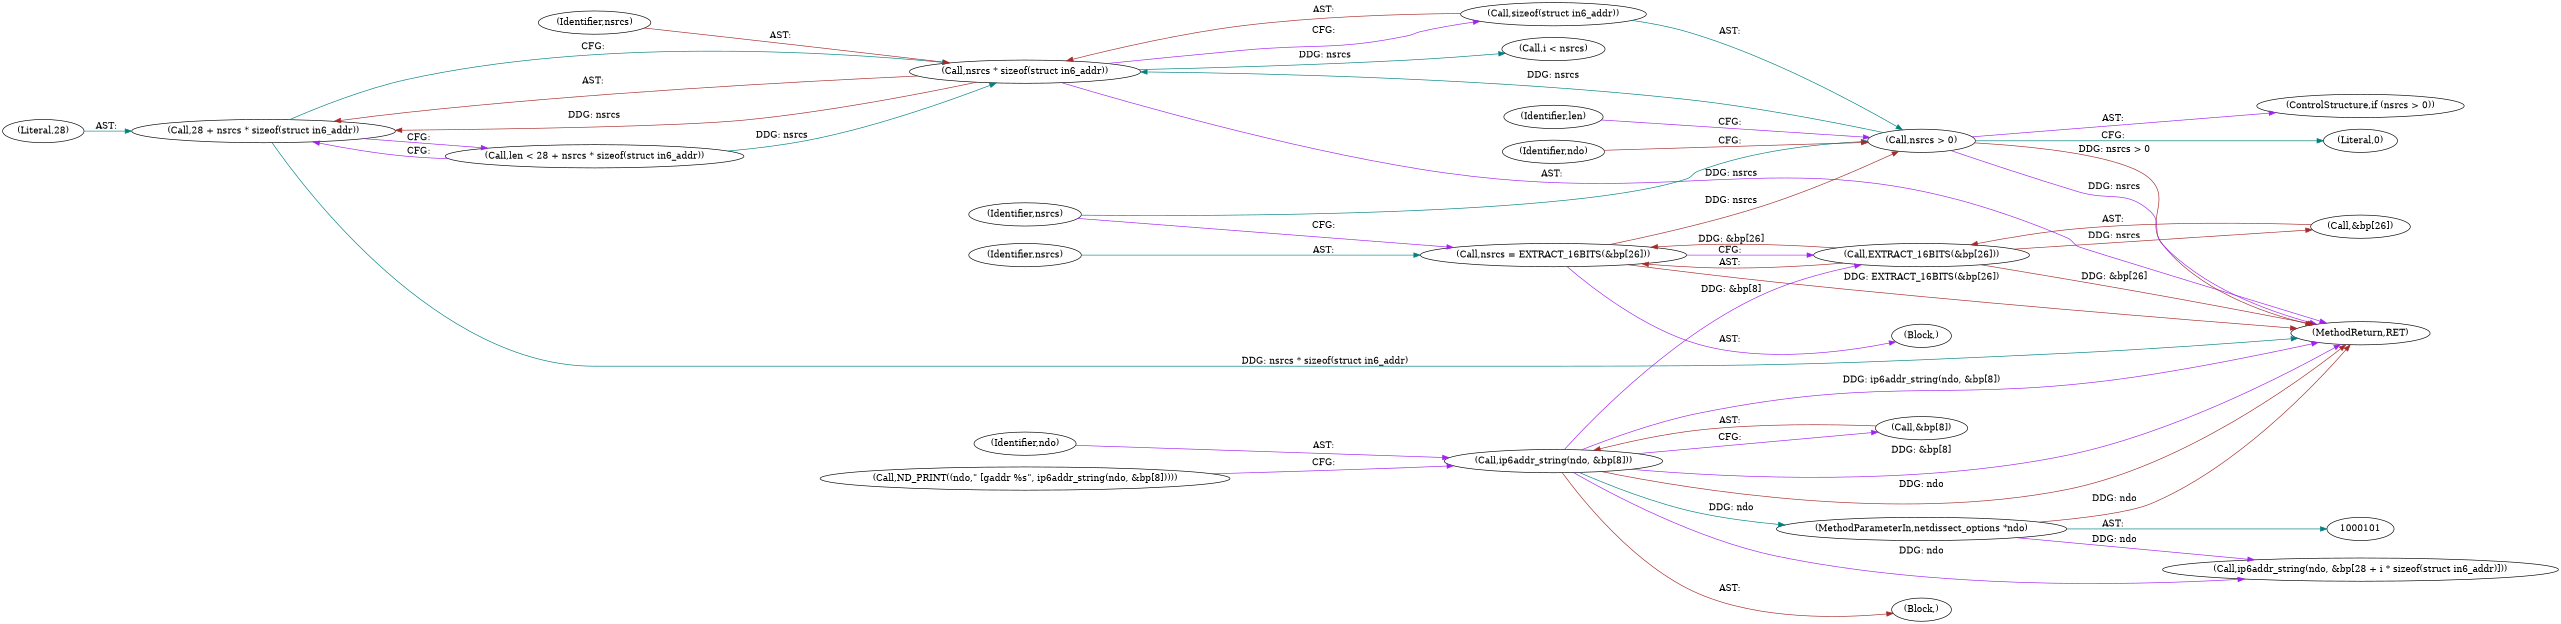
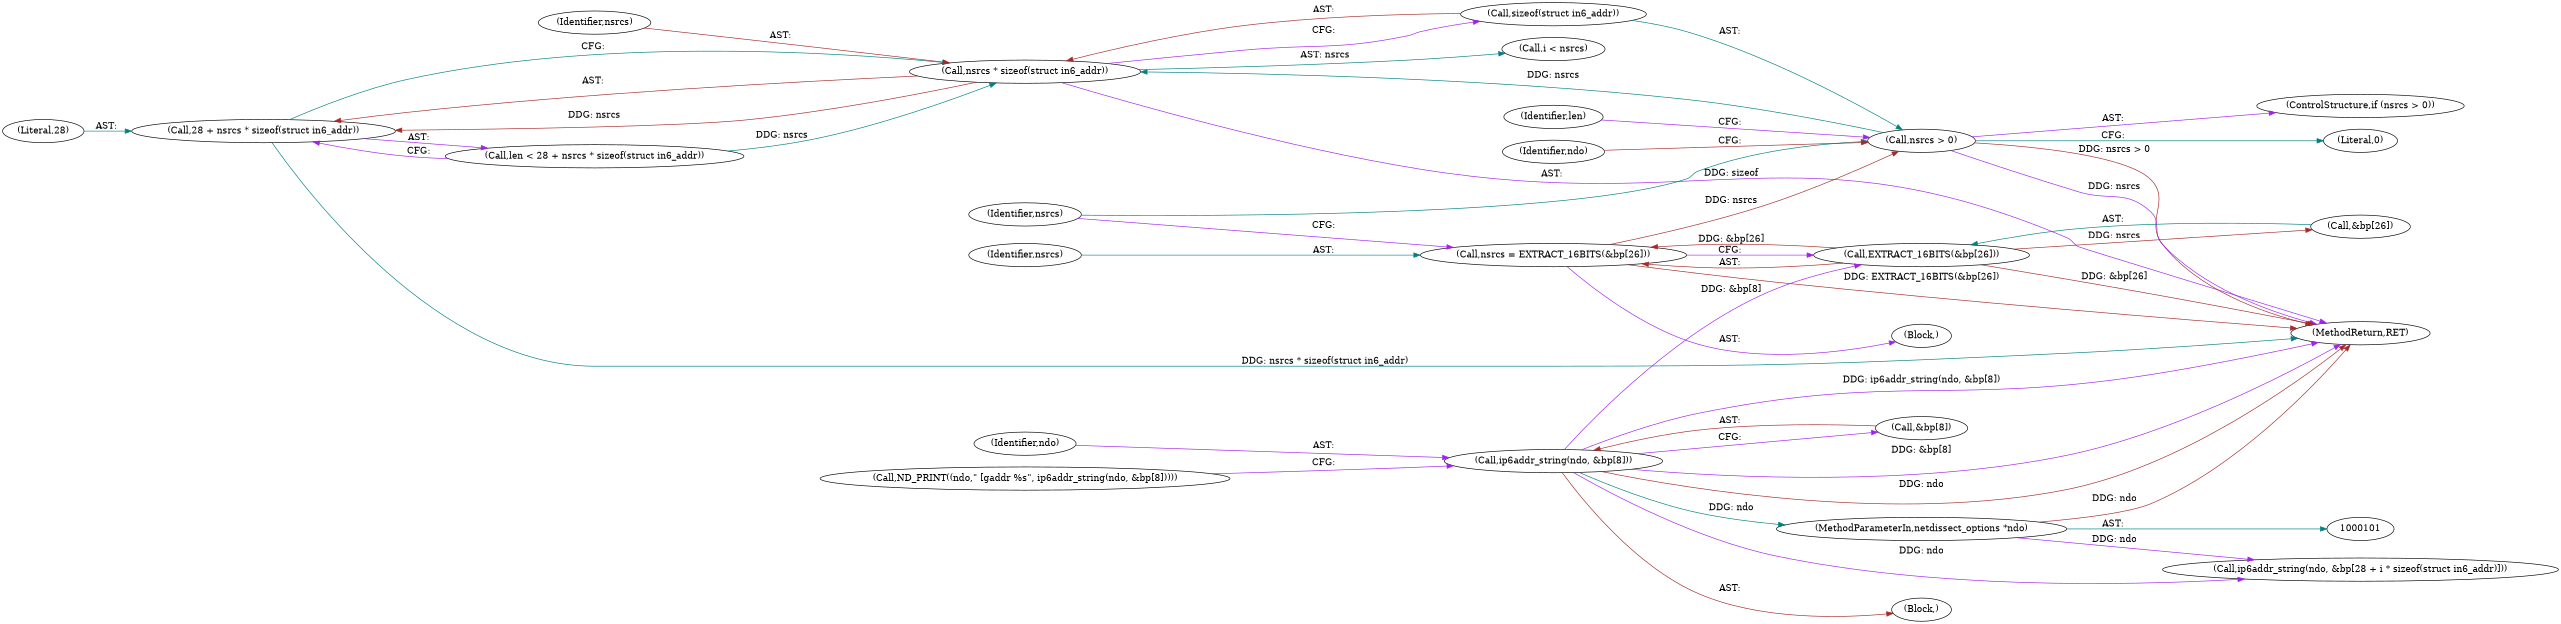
(1325, 55) -> (1325, 55)
(420, 138) -> (420, 138)
(1731, 173) -> (1731, 173)
(2144, 225) -> (2144, 225)
